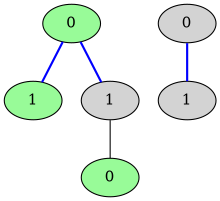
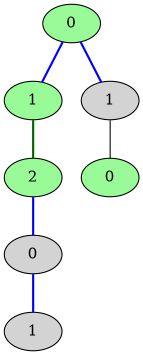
none -> (33, 178)
